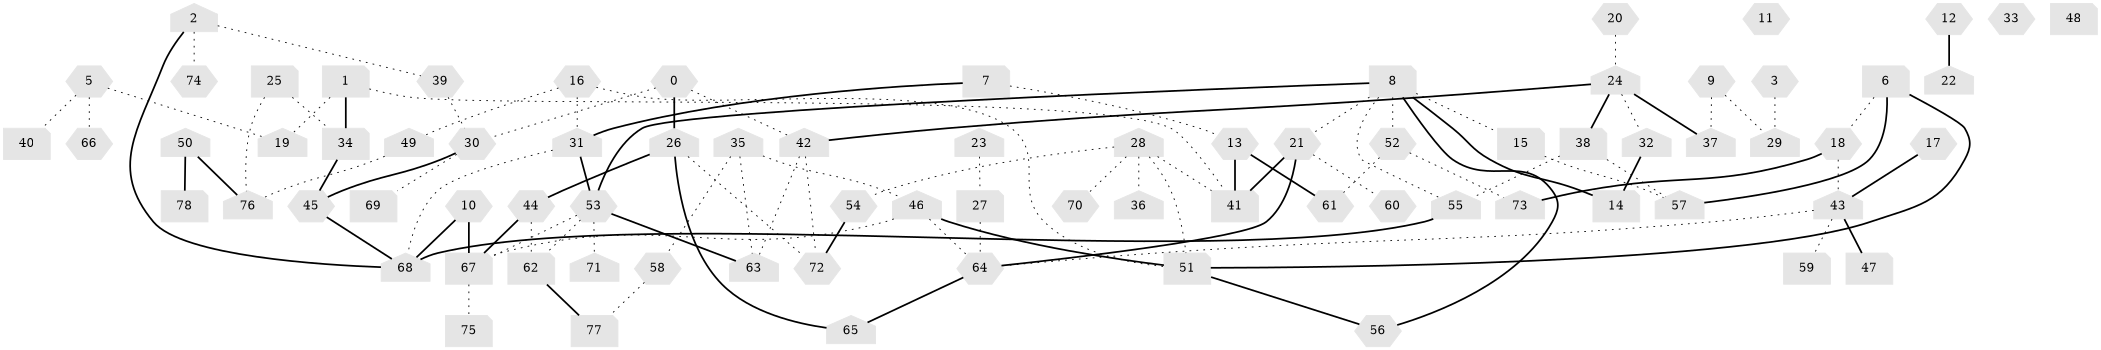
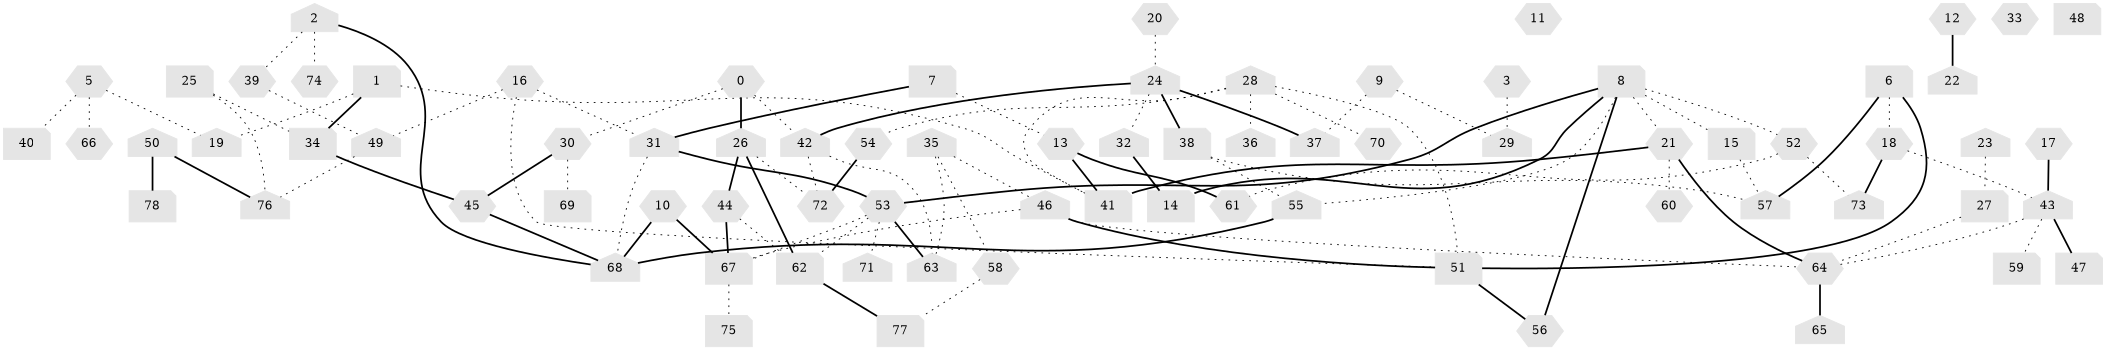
(456, 113) -> (319, 115)
(714, 275) -> (770, 205)
